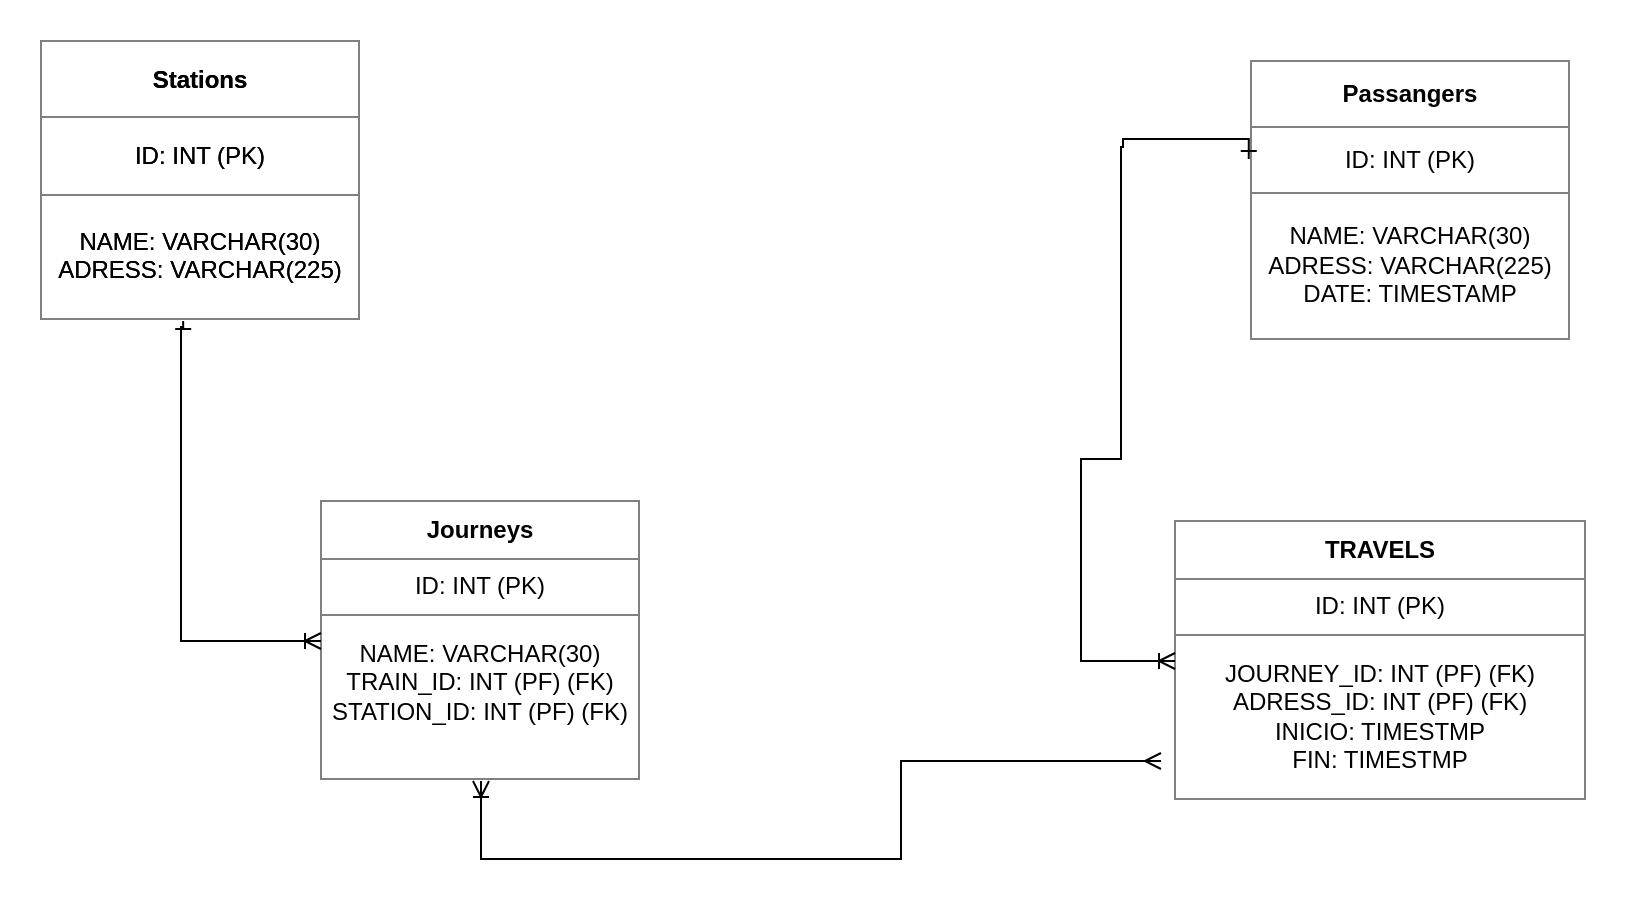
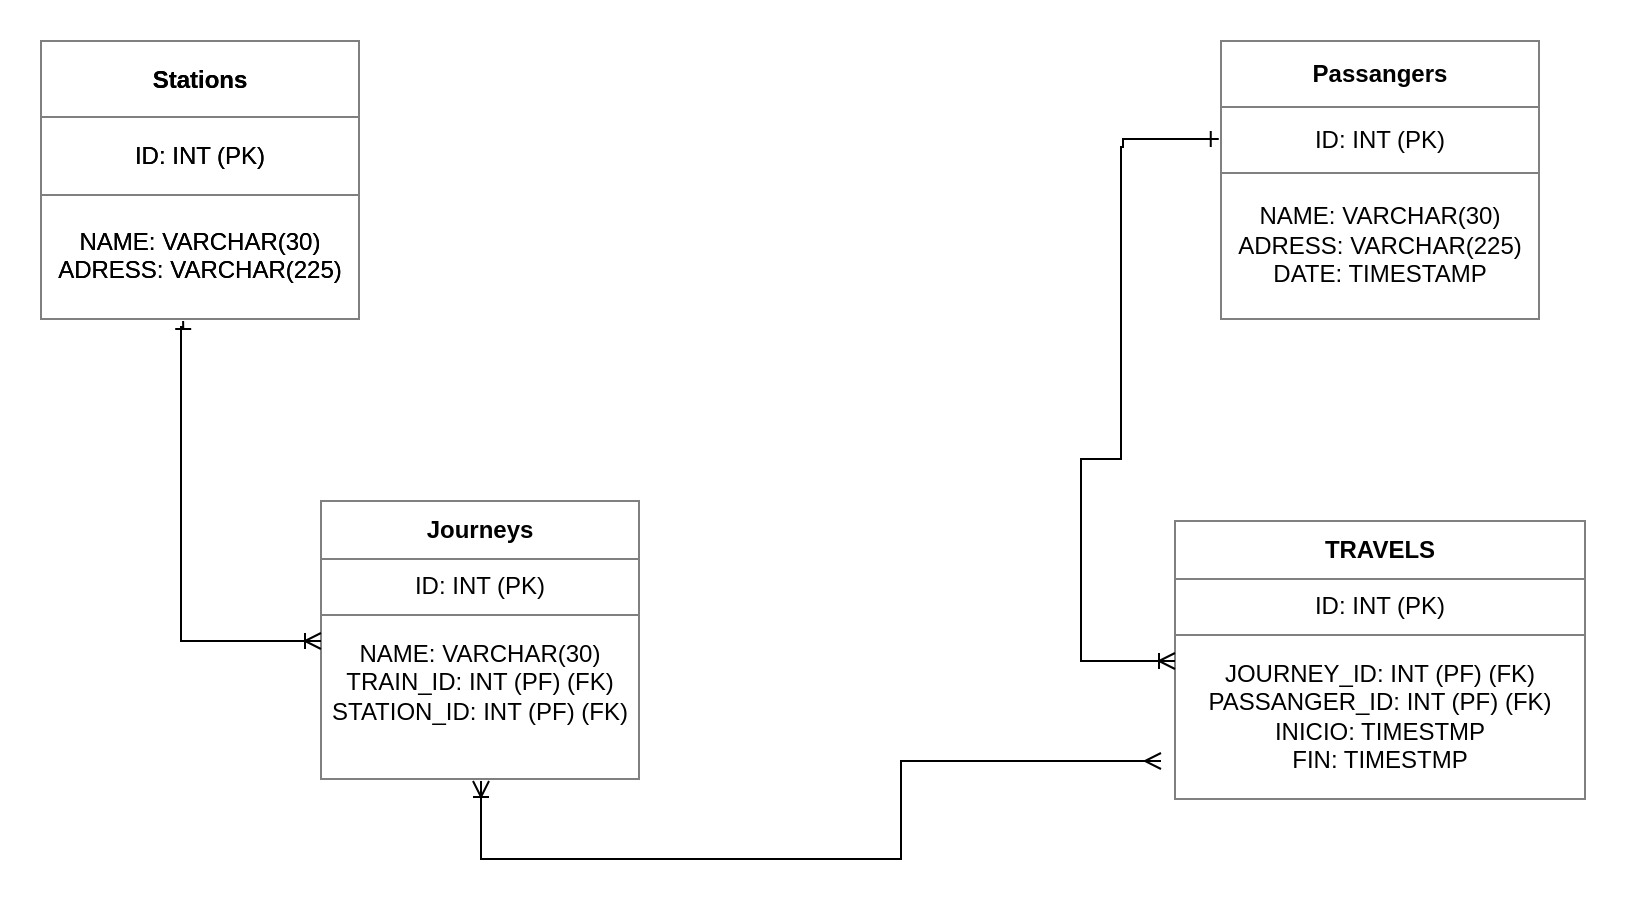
(1411, 201) -> (1381, 181)
(1331, 607) -> (1344, 607)
